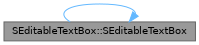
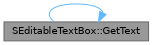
(100, 31) -> (76, 31)
